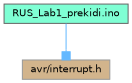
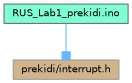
(66, 70) -> (66, 70)
